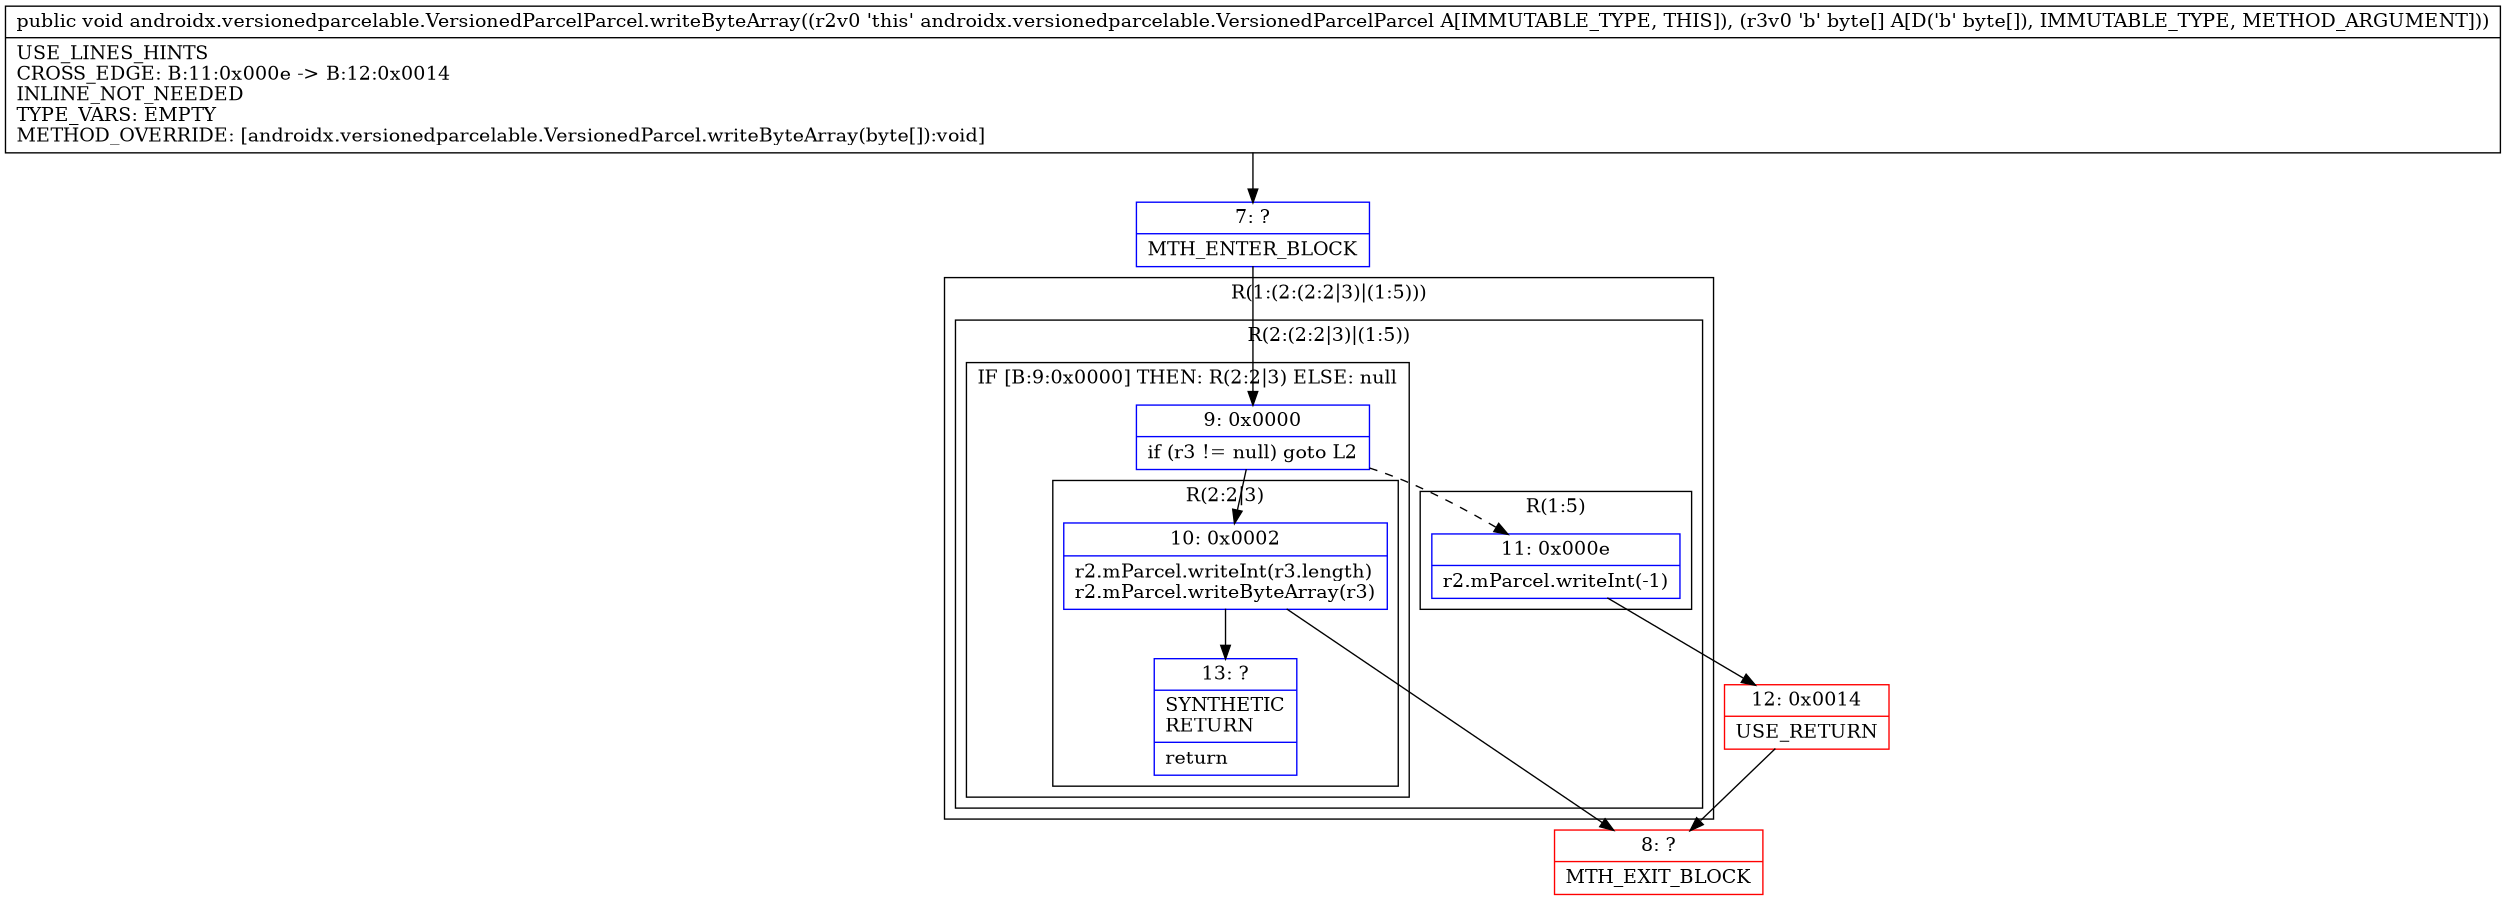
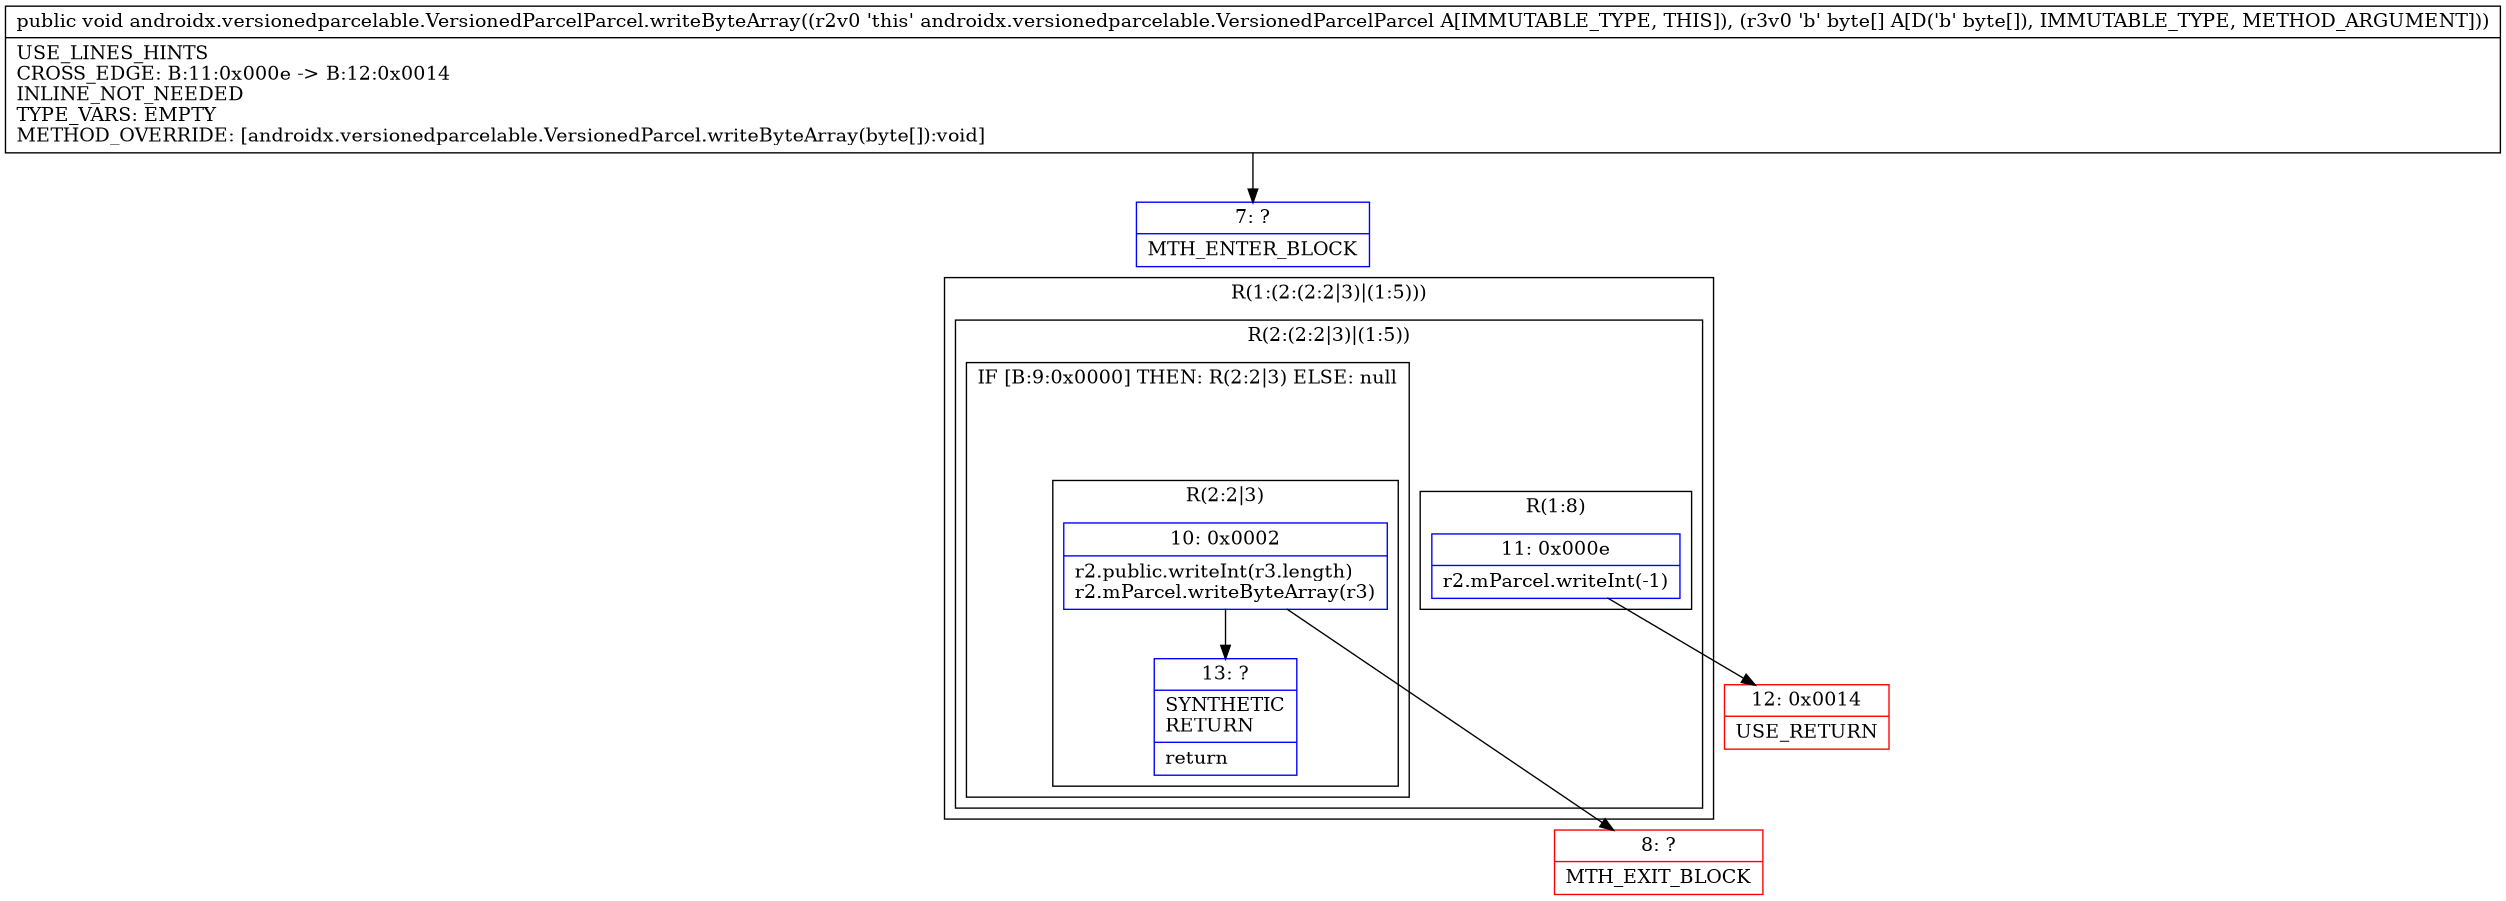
(1253, 437) -> none
(1556, 507) -> (1556, 507)
(1223, 572) -> (1214, 572)
(1738, 785) -> none
